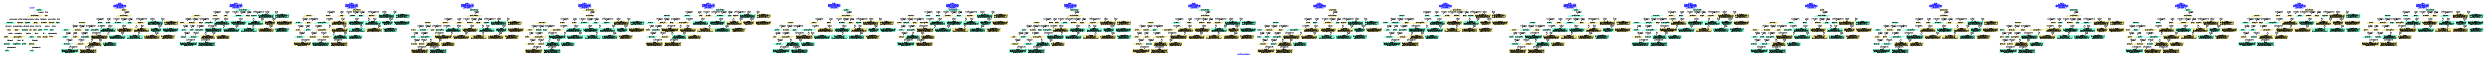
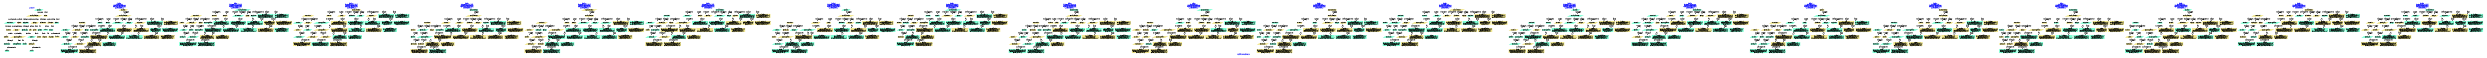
(20, 23) -> (19, 23)
(54, 26) -> (52, 26)
none -> (45, 37)
